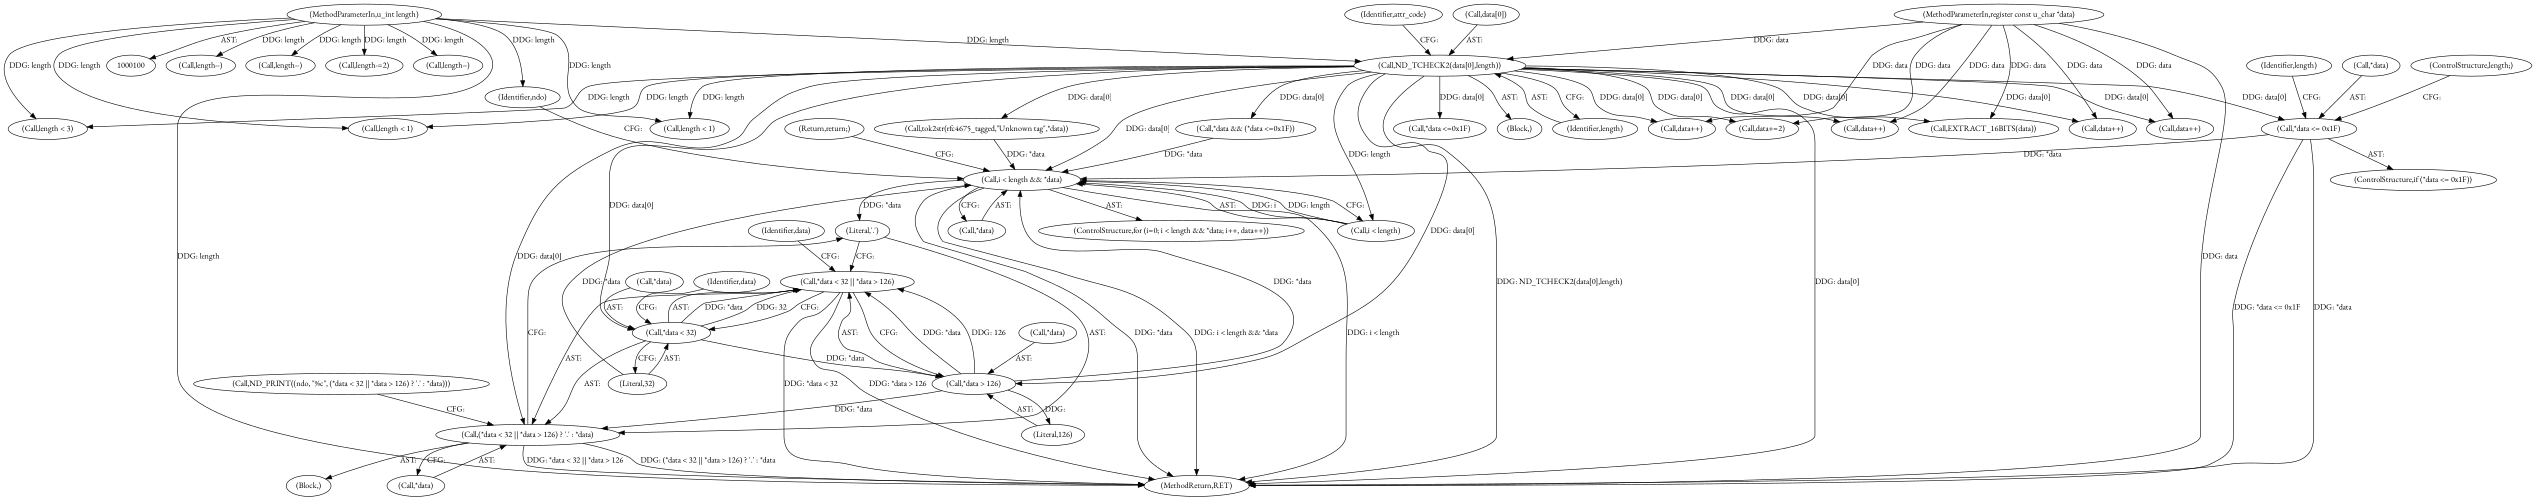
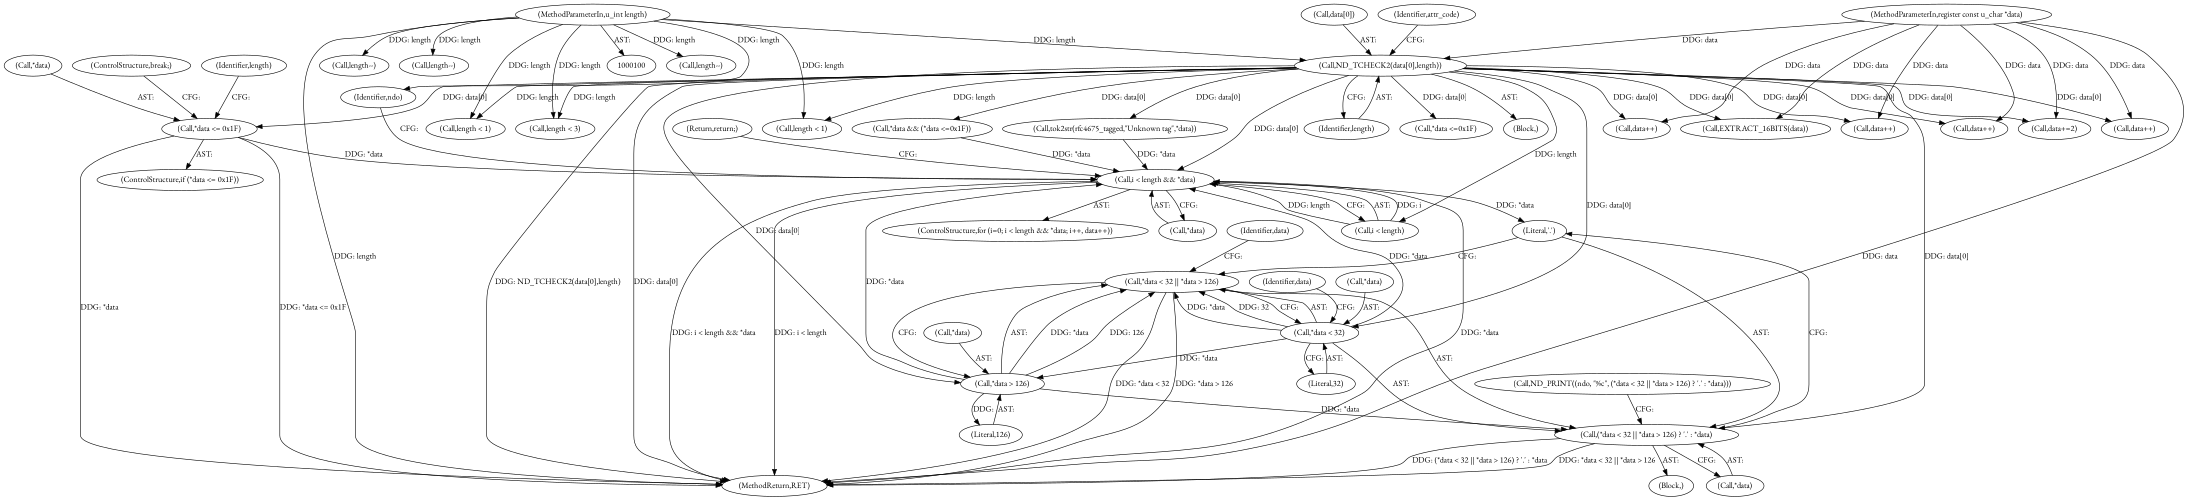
(364, 66) -> none
(2471, 66) -> (132, 66)
(703, 226) -> (1338, 242)
